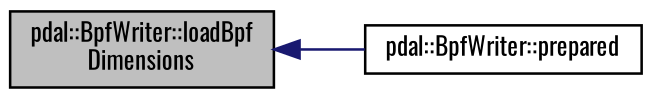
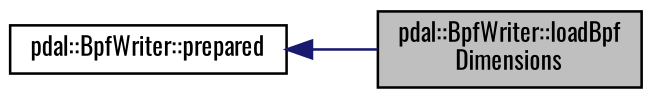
(332, 49) -> (345, 49)
